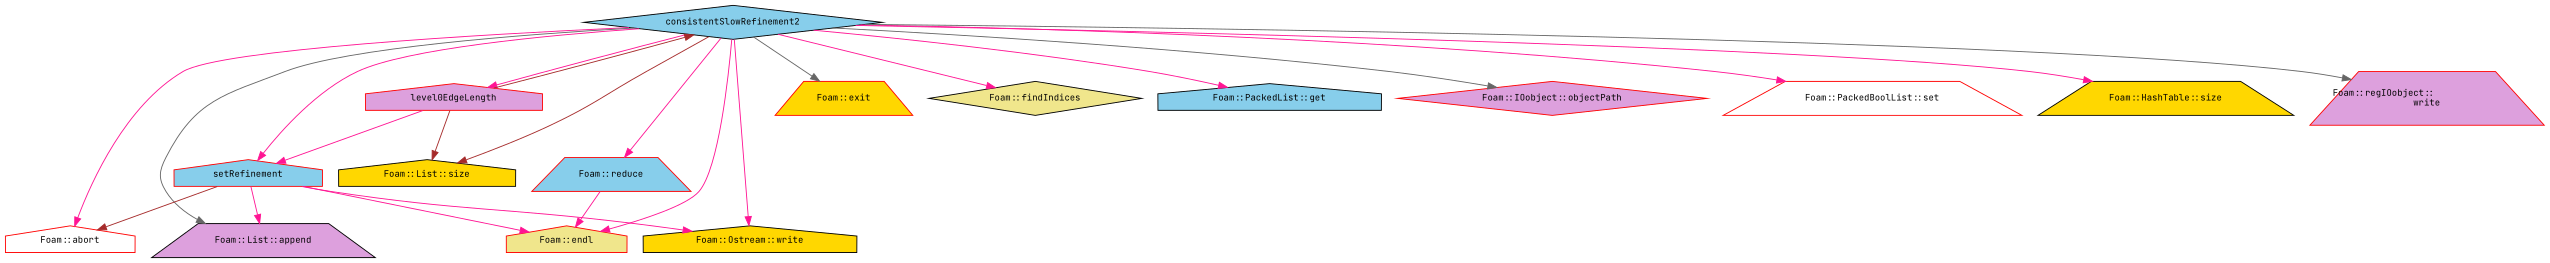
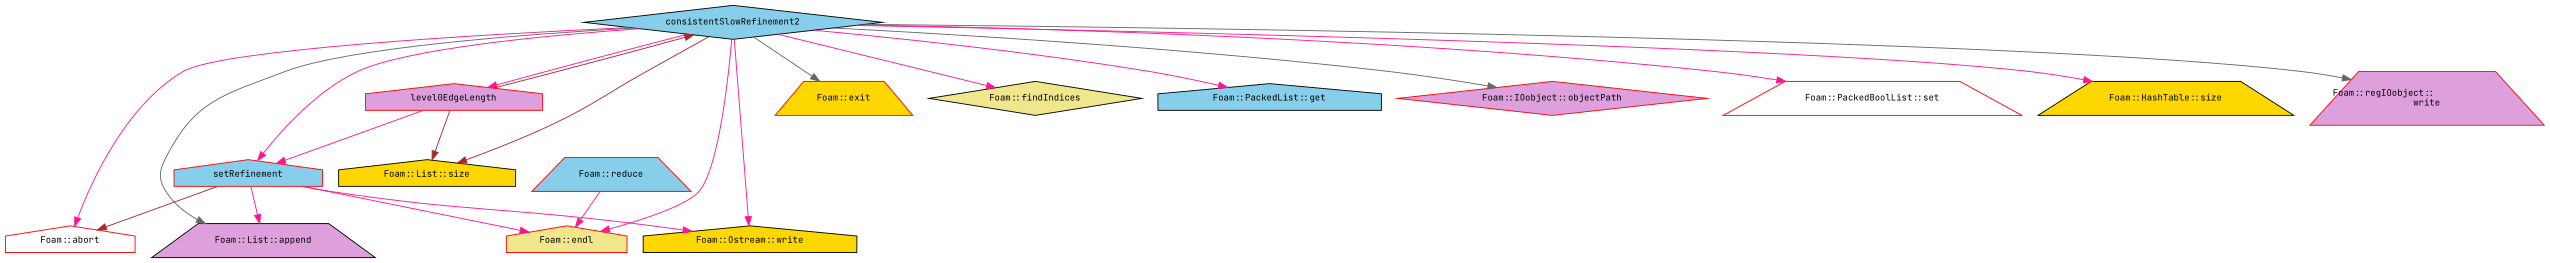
(676, 94) -> none
